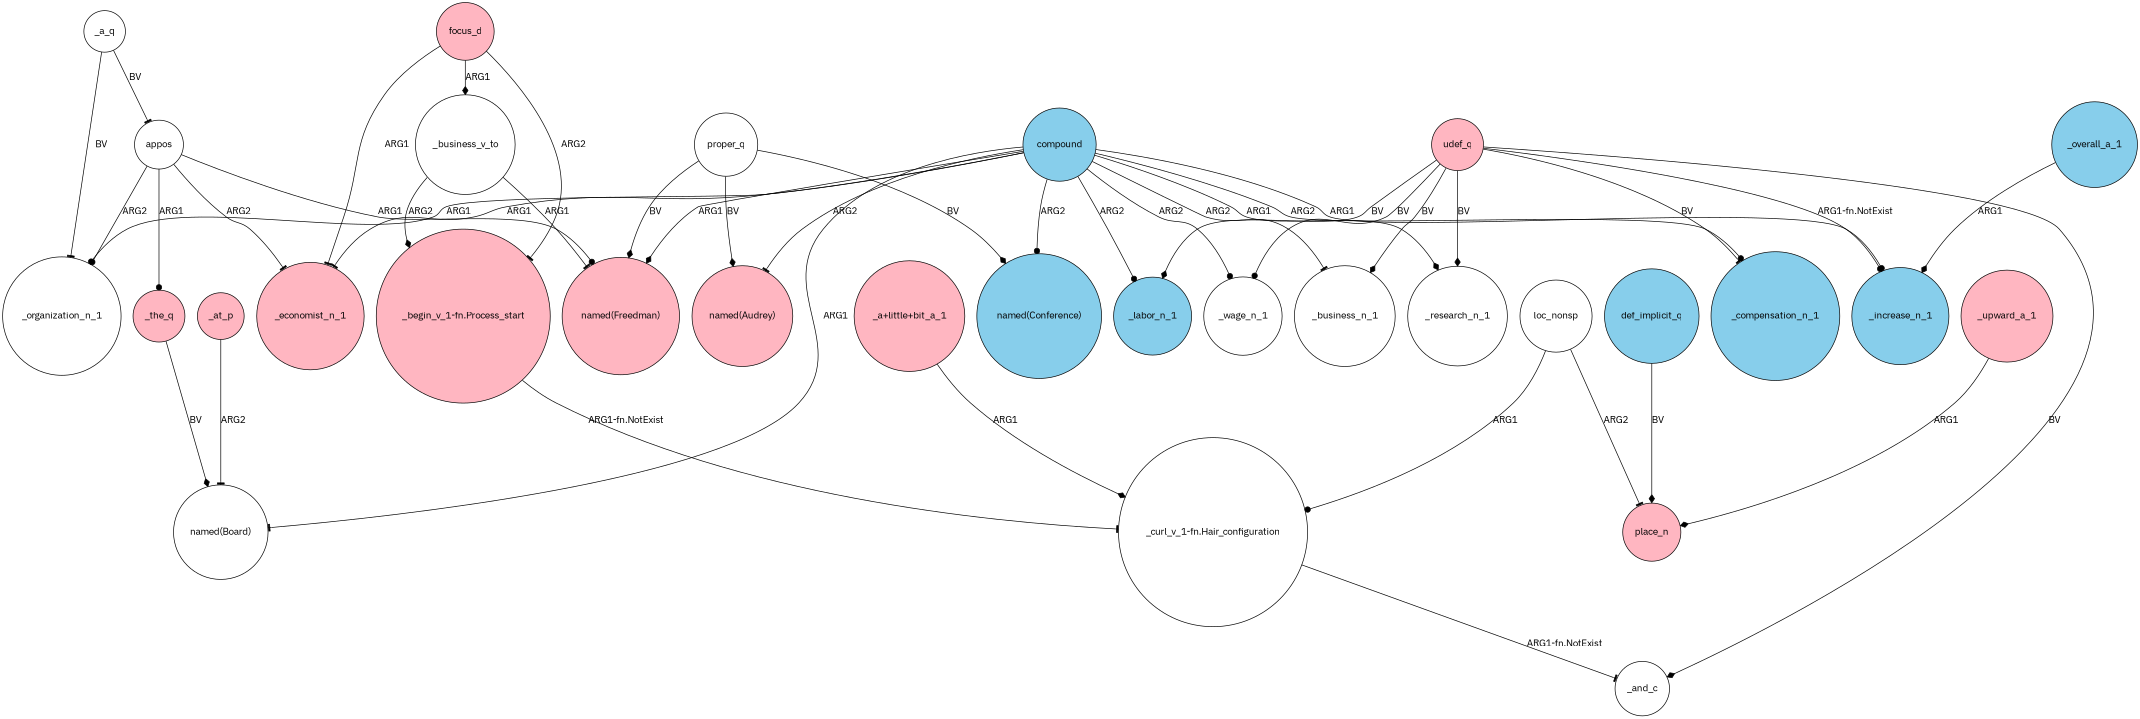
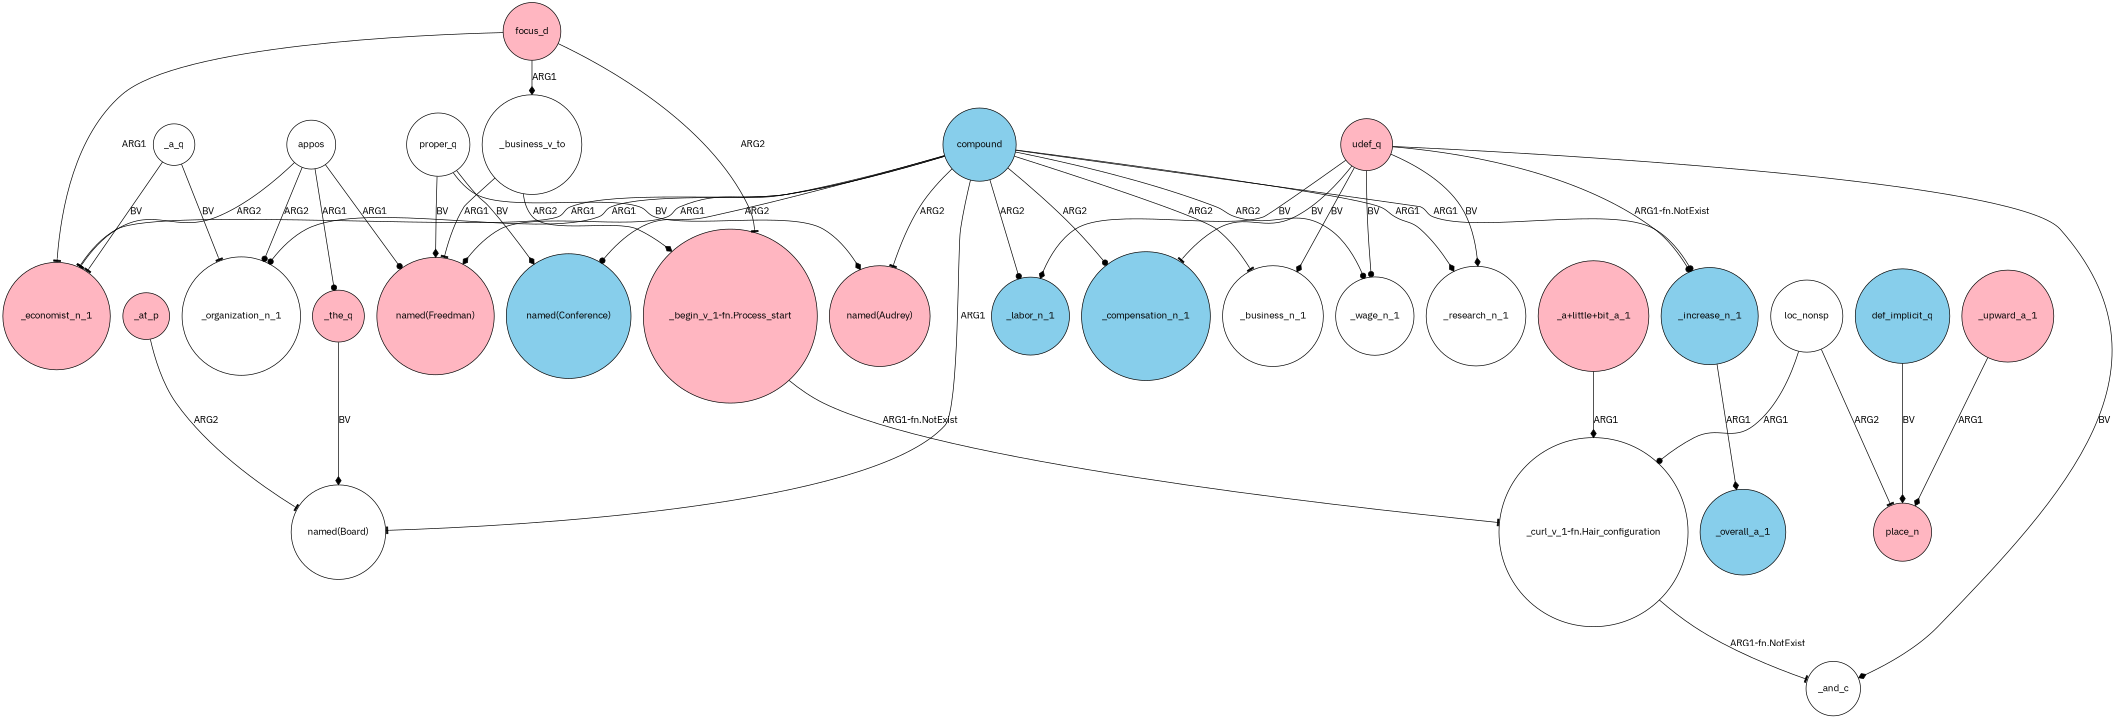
(130, 85) -> (126, 215)
(1980, 208) -> (1726, 423)
